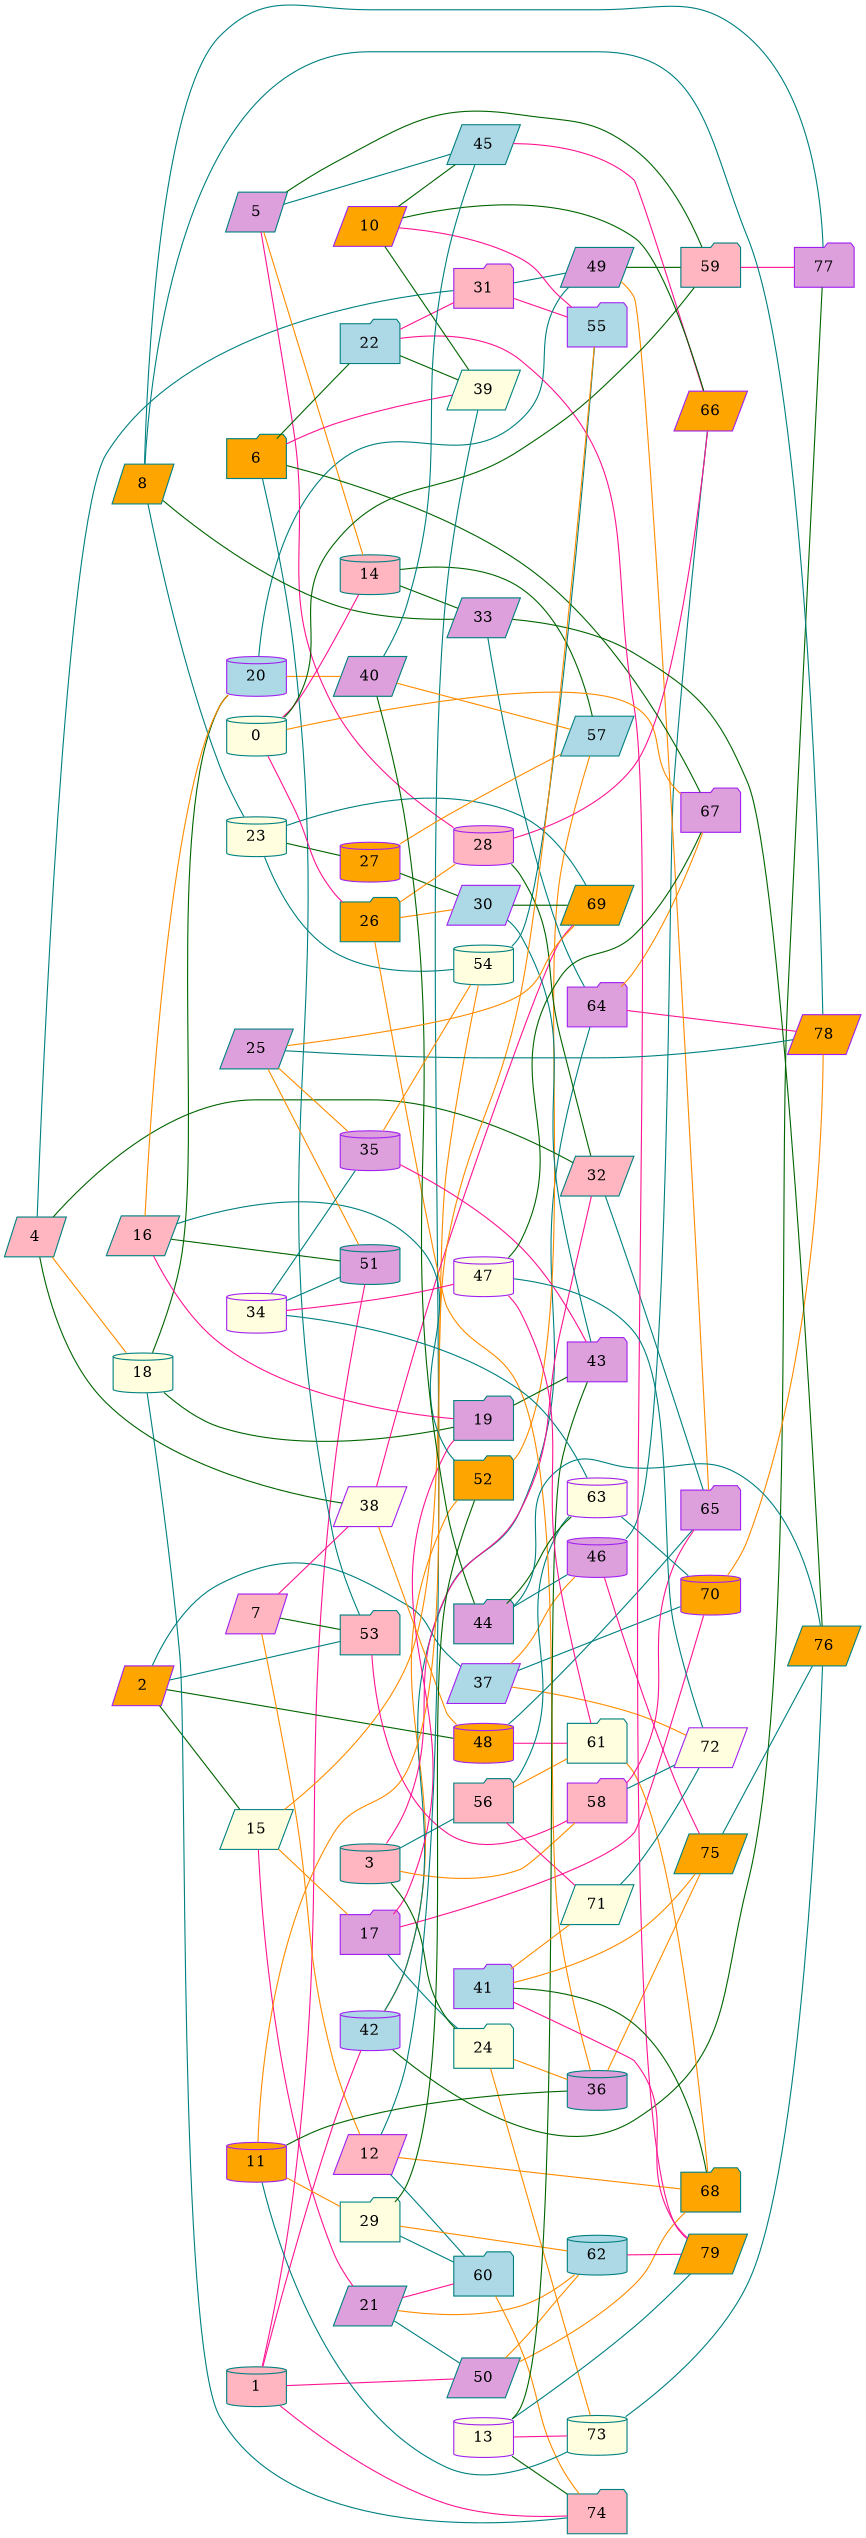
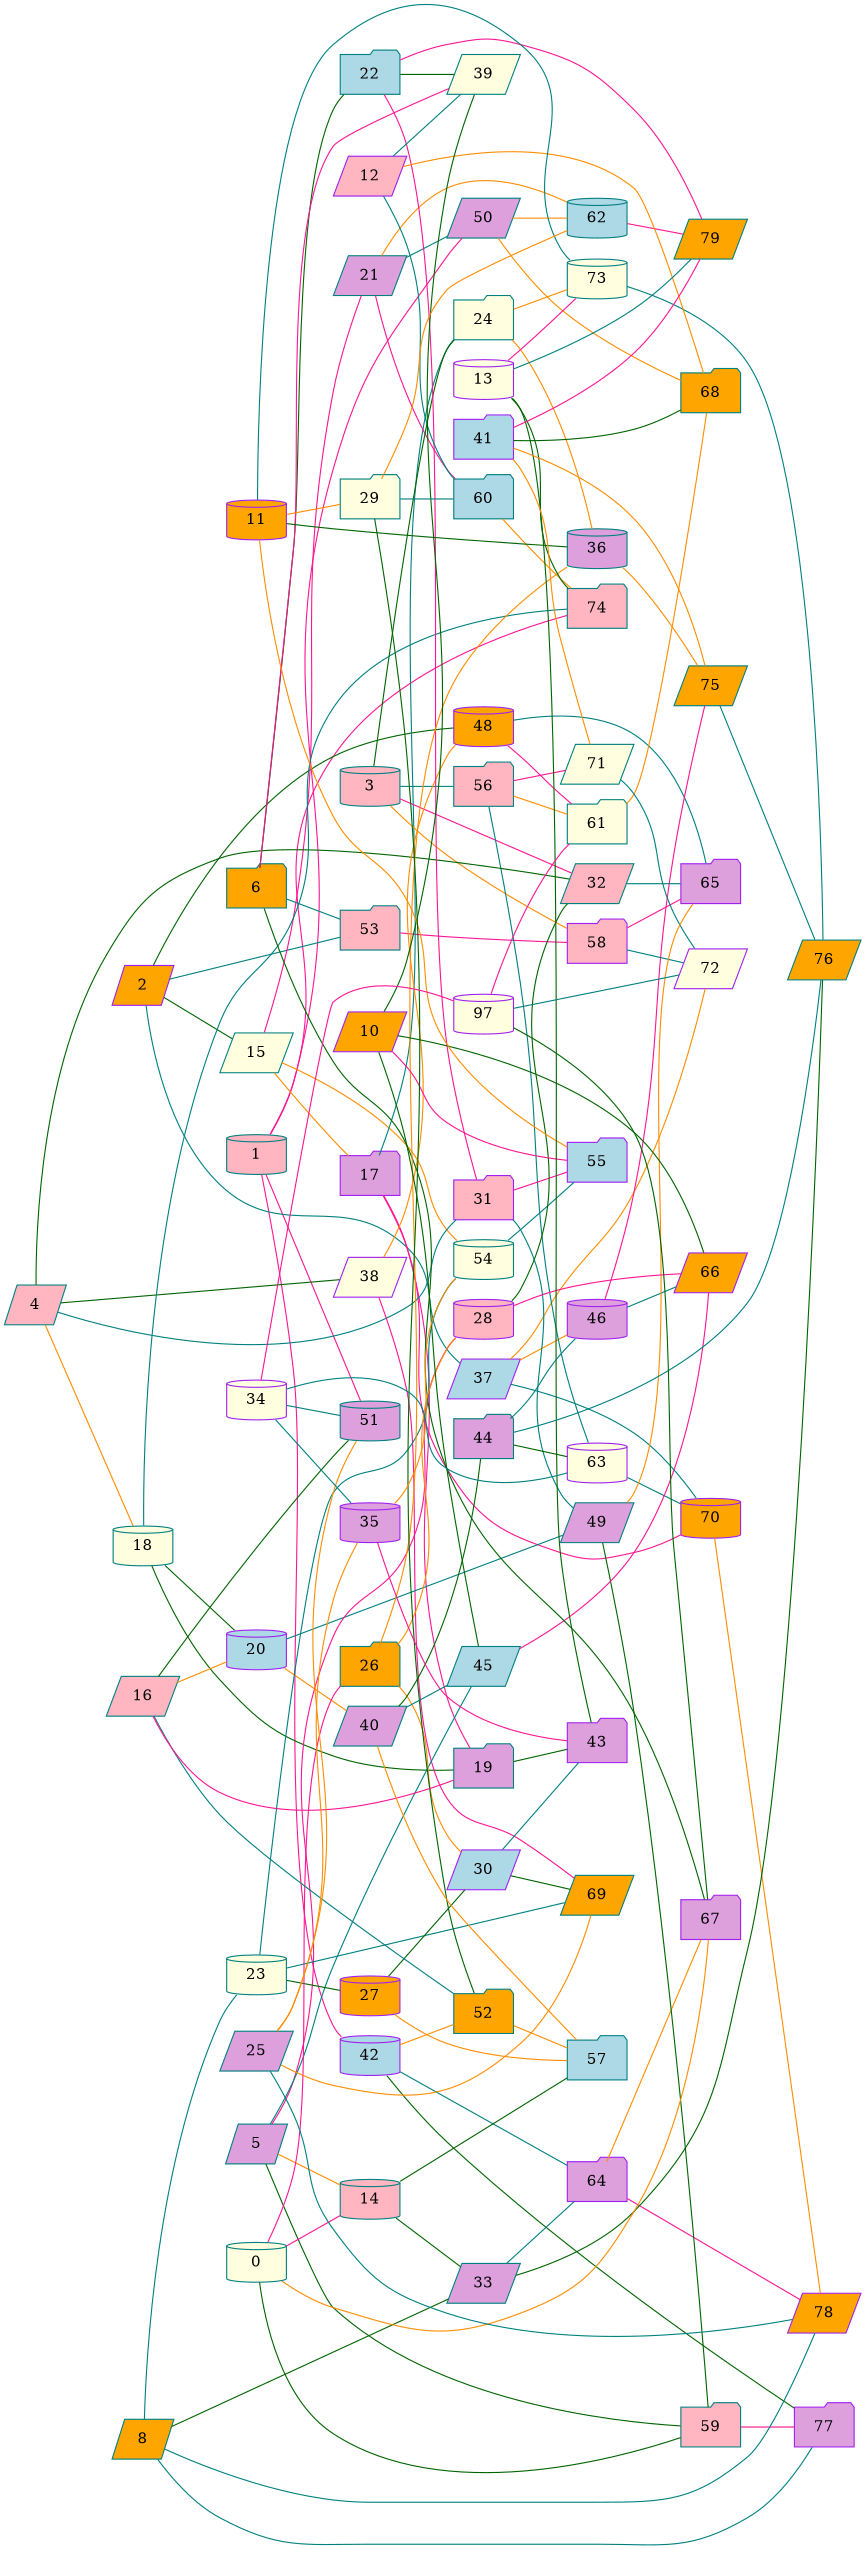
(597, 736) -> (597, 2060)
(484, 1277) -> (484, 1014)
(257, 1614) -> none
